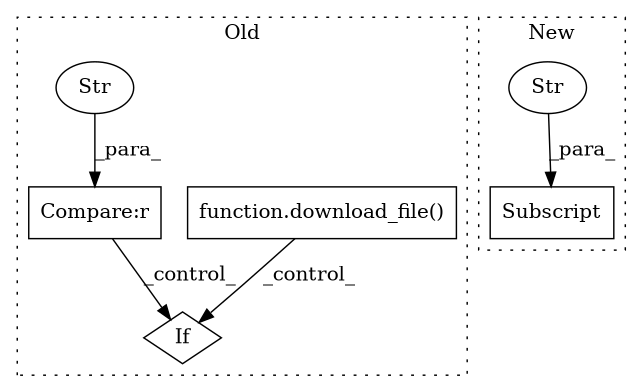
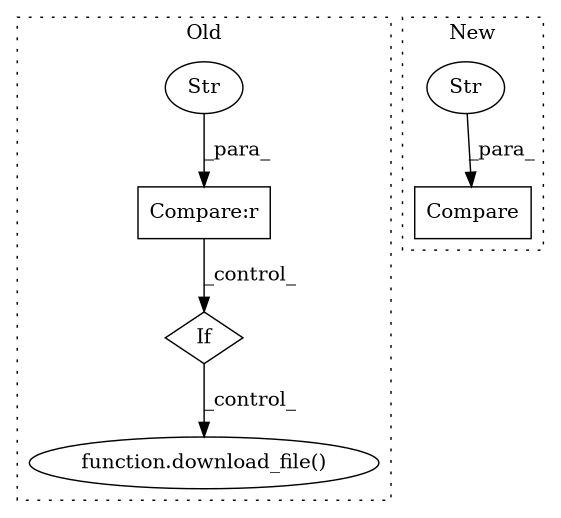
(322, 213) -> (204, 463)
(552, 213) -> (473, 213)
(253, 276) -> (204, 393)
